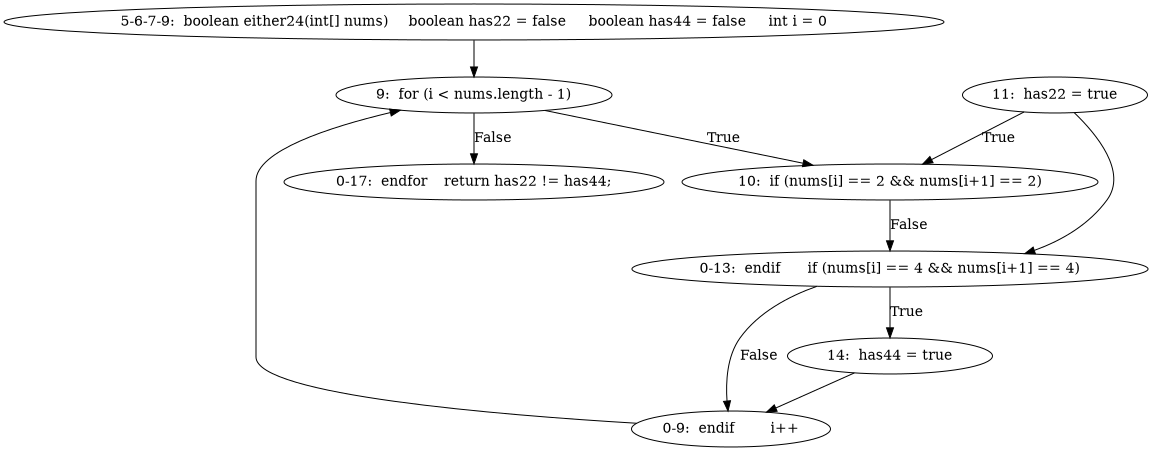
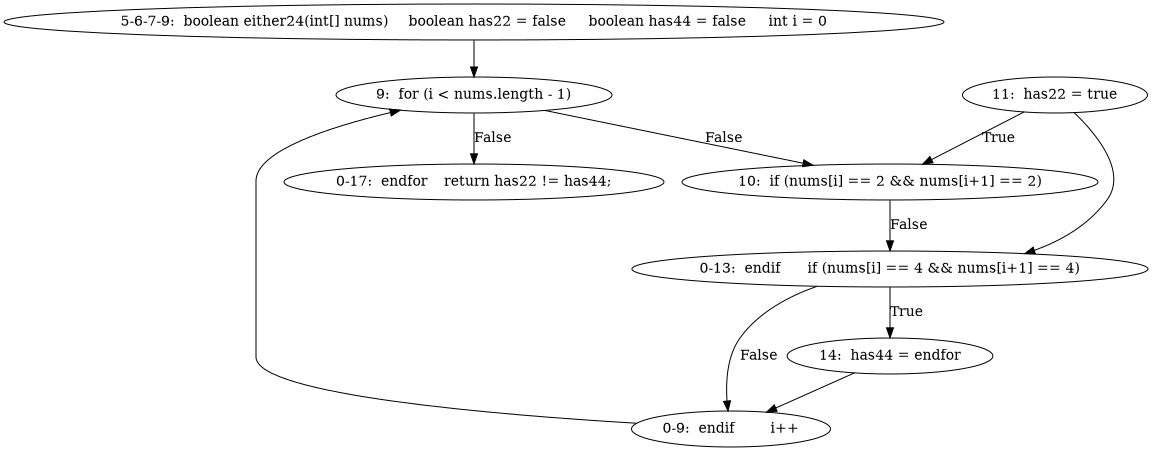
(724, 138) -> (724, 138)
(890, 356) -> (890, 356)
